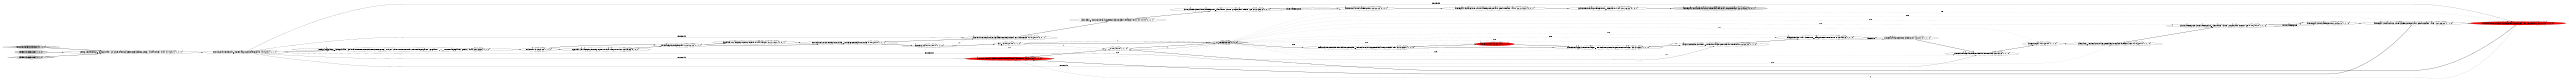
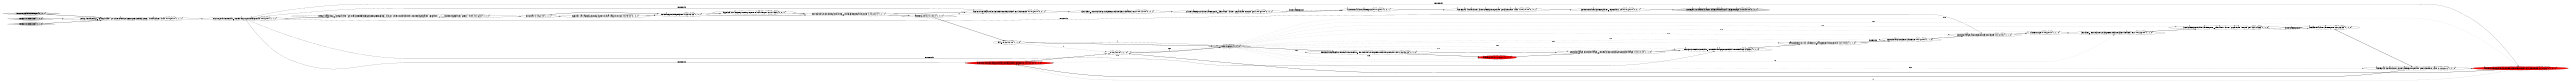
(1022, 49) -> (1174, 49)
(31, 52) -> (31, 19)
